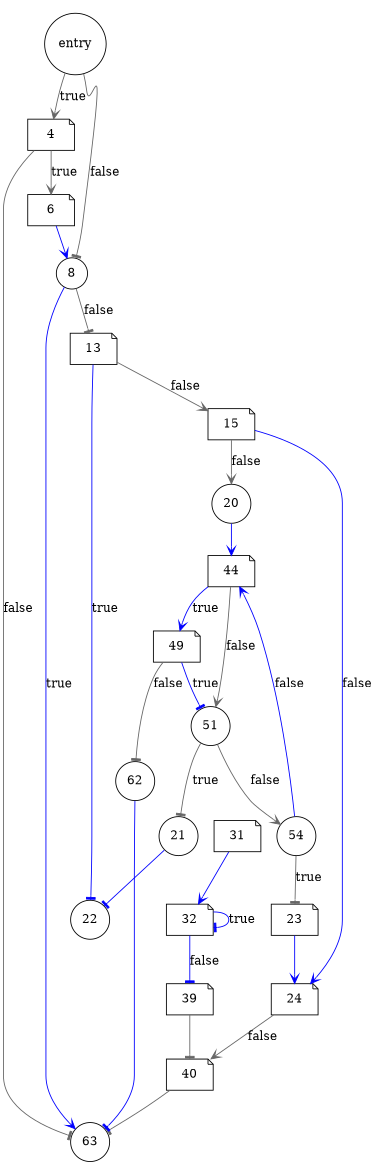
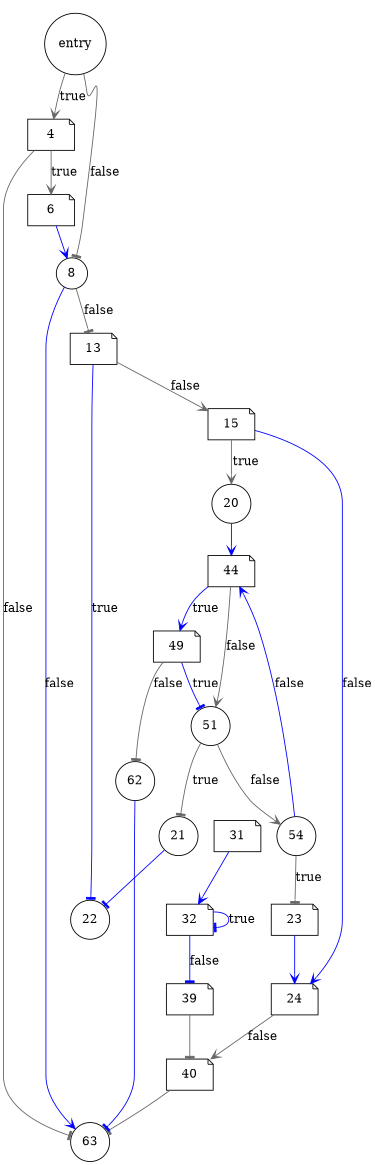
(246, 462) -> (246, 462)
(59, 684) -> (59, 684)
